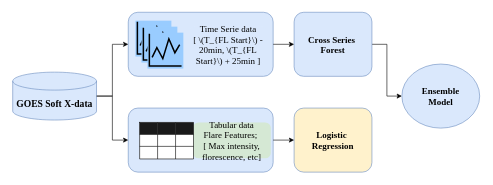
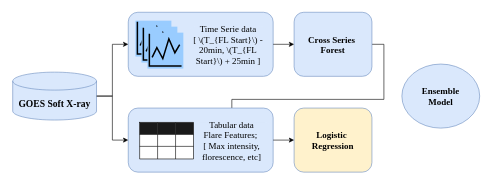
(386, 44) -> (333, 100)
(54, 104) -> (54, 104)
(232, 141) -> (232, 141)
